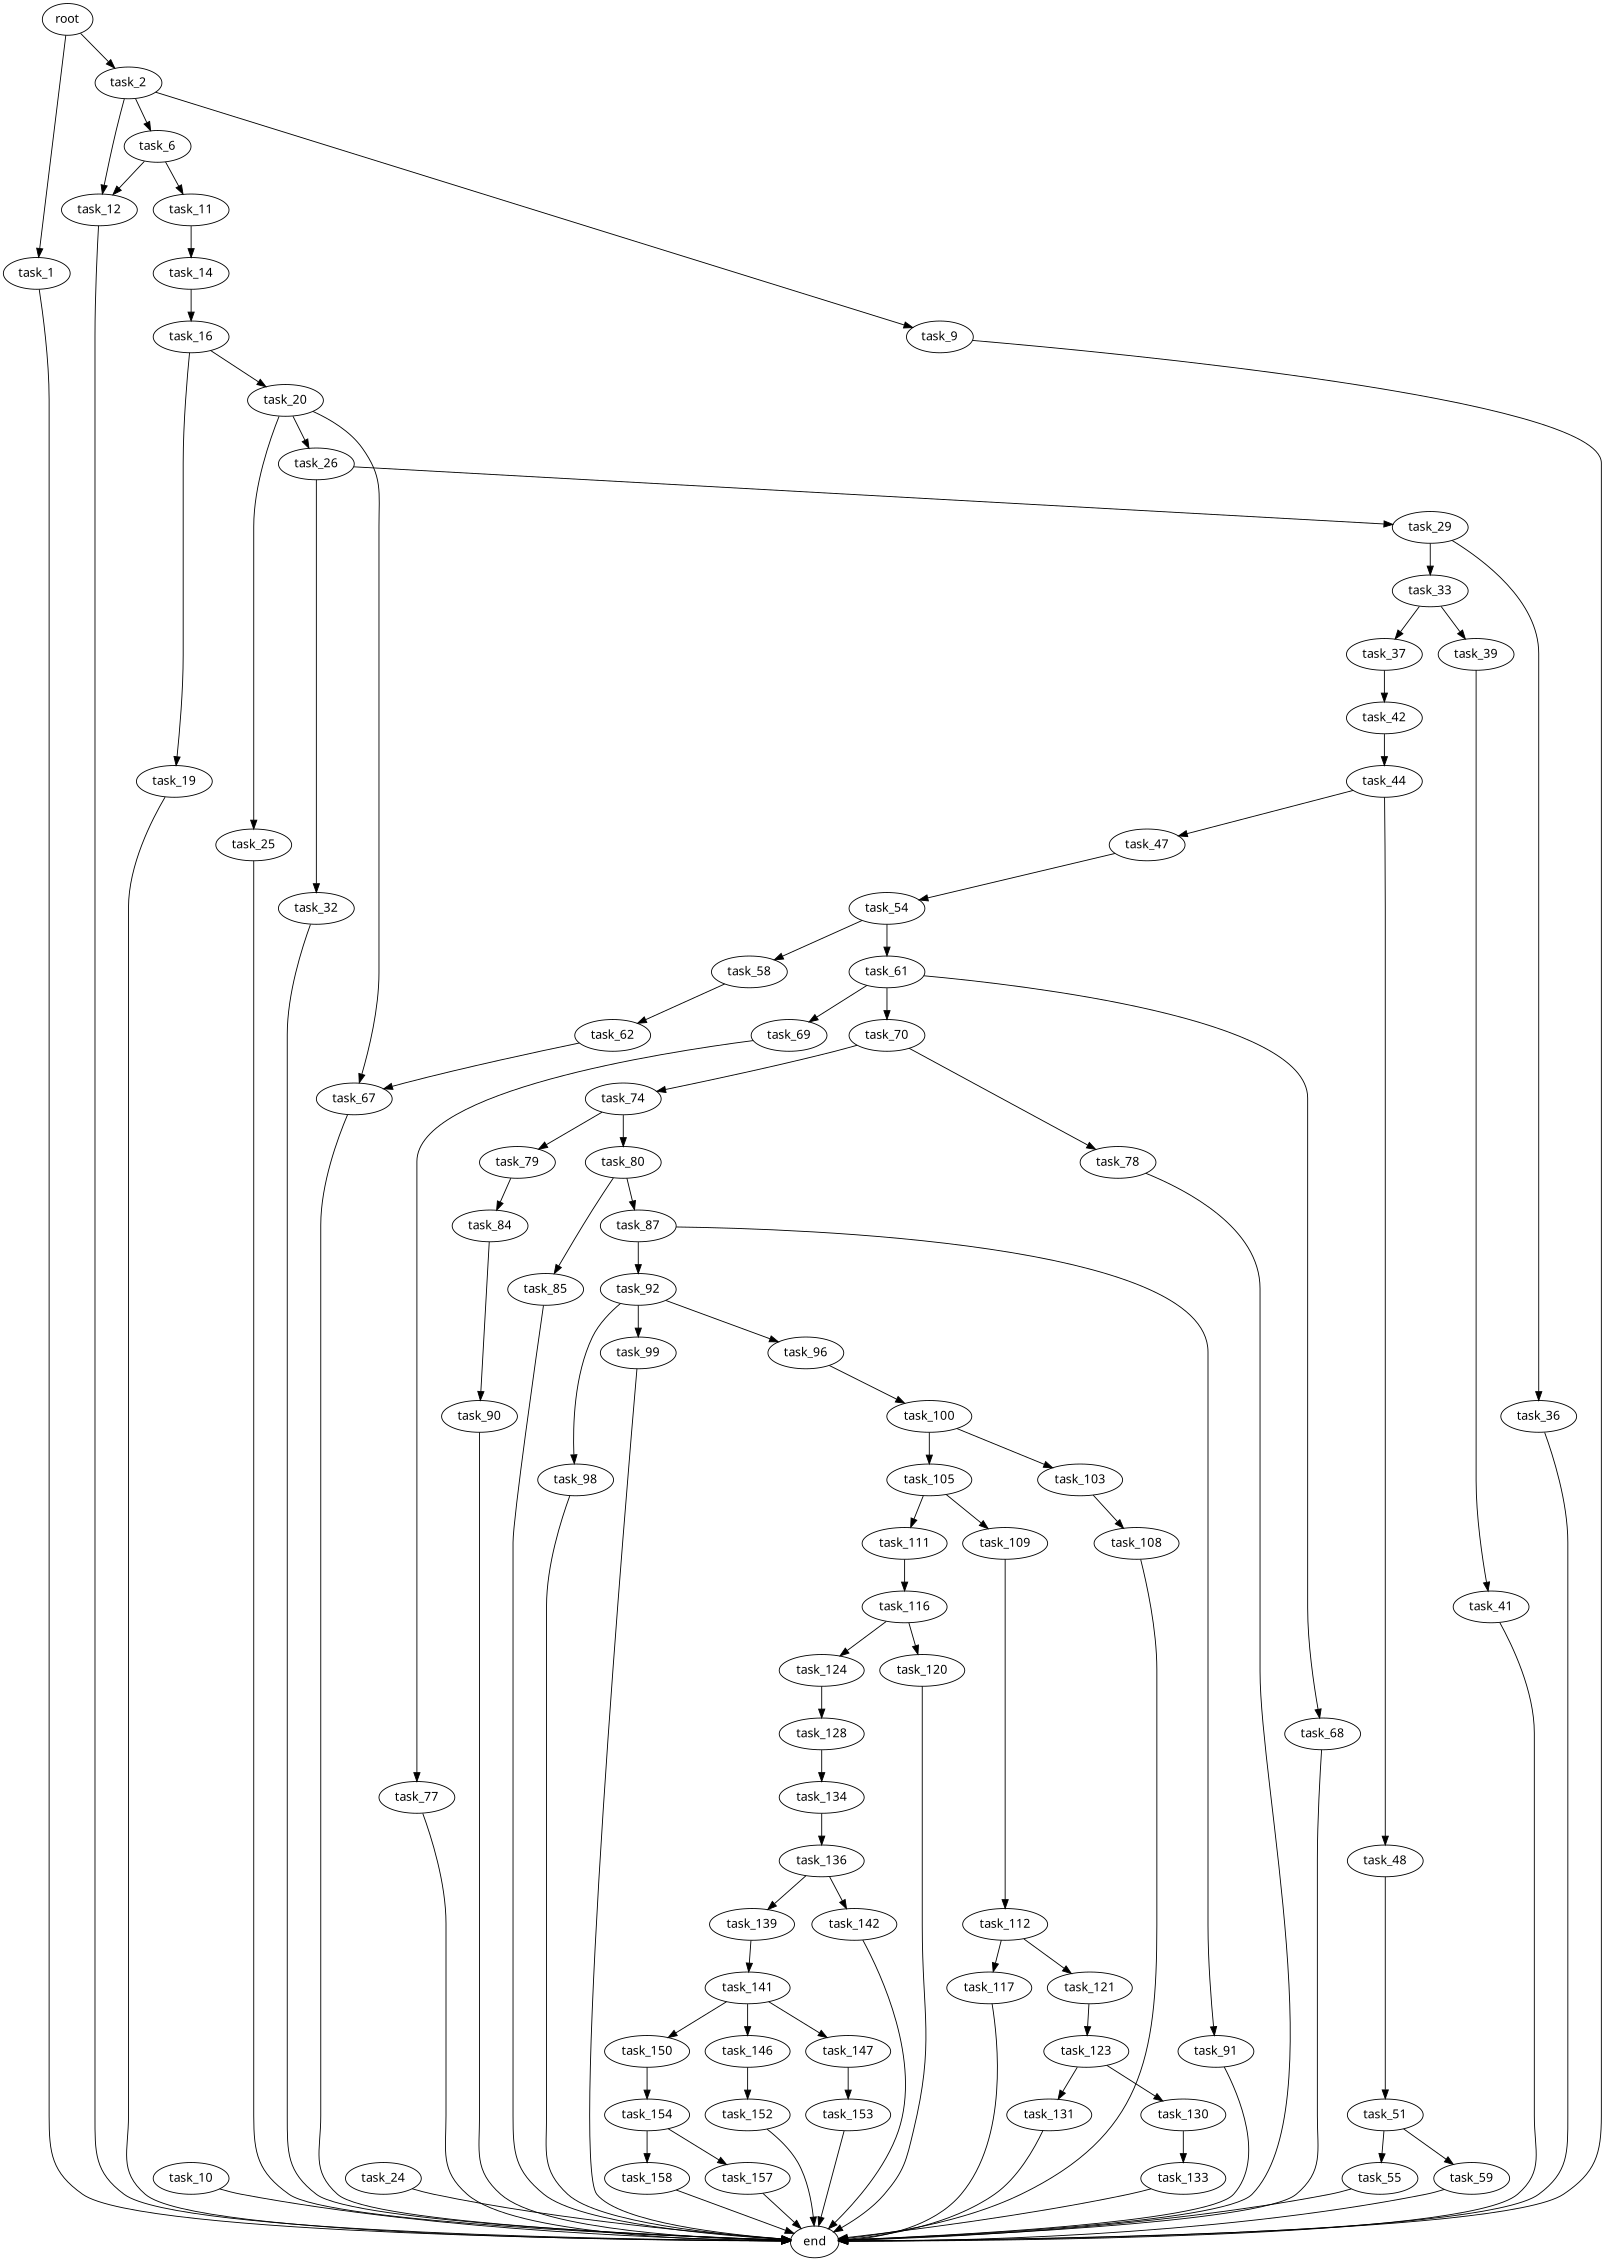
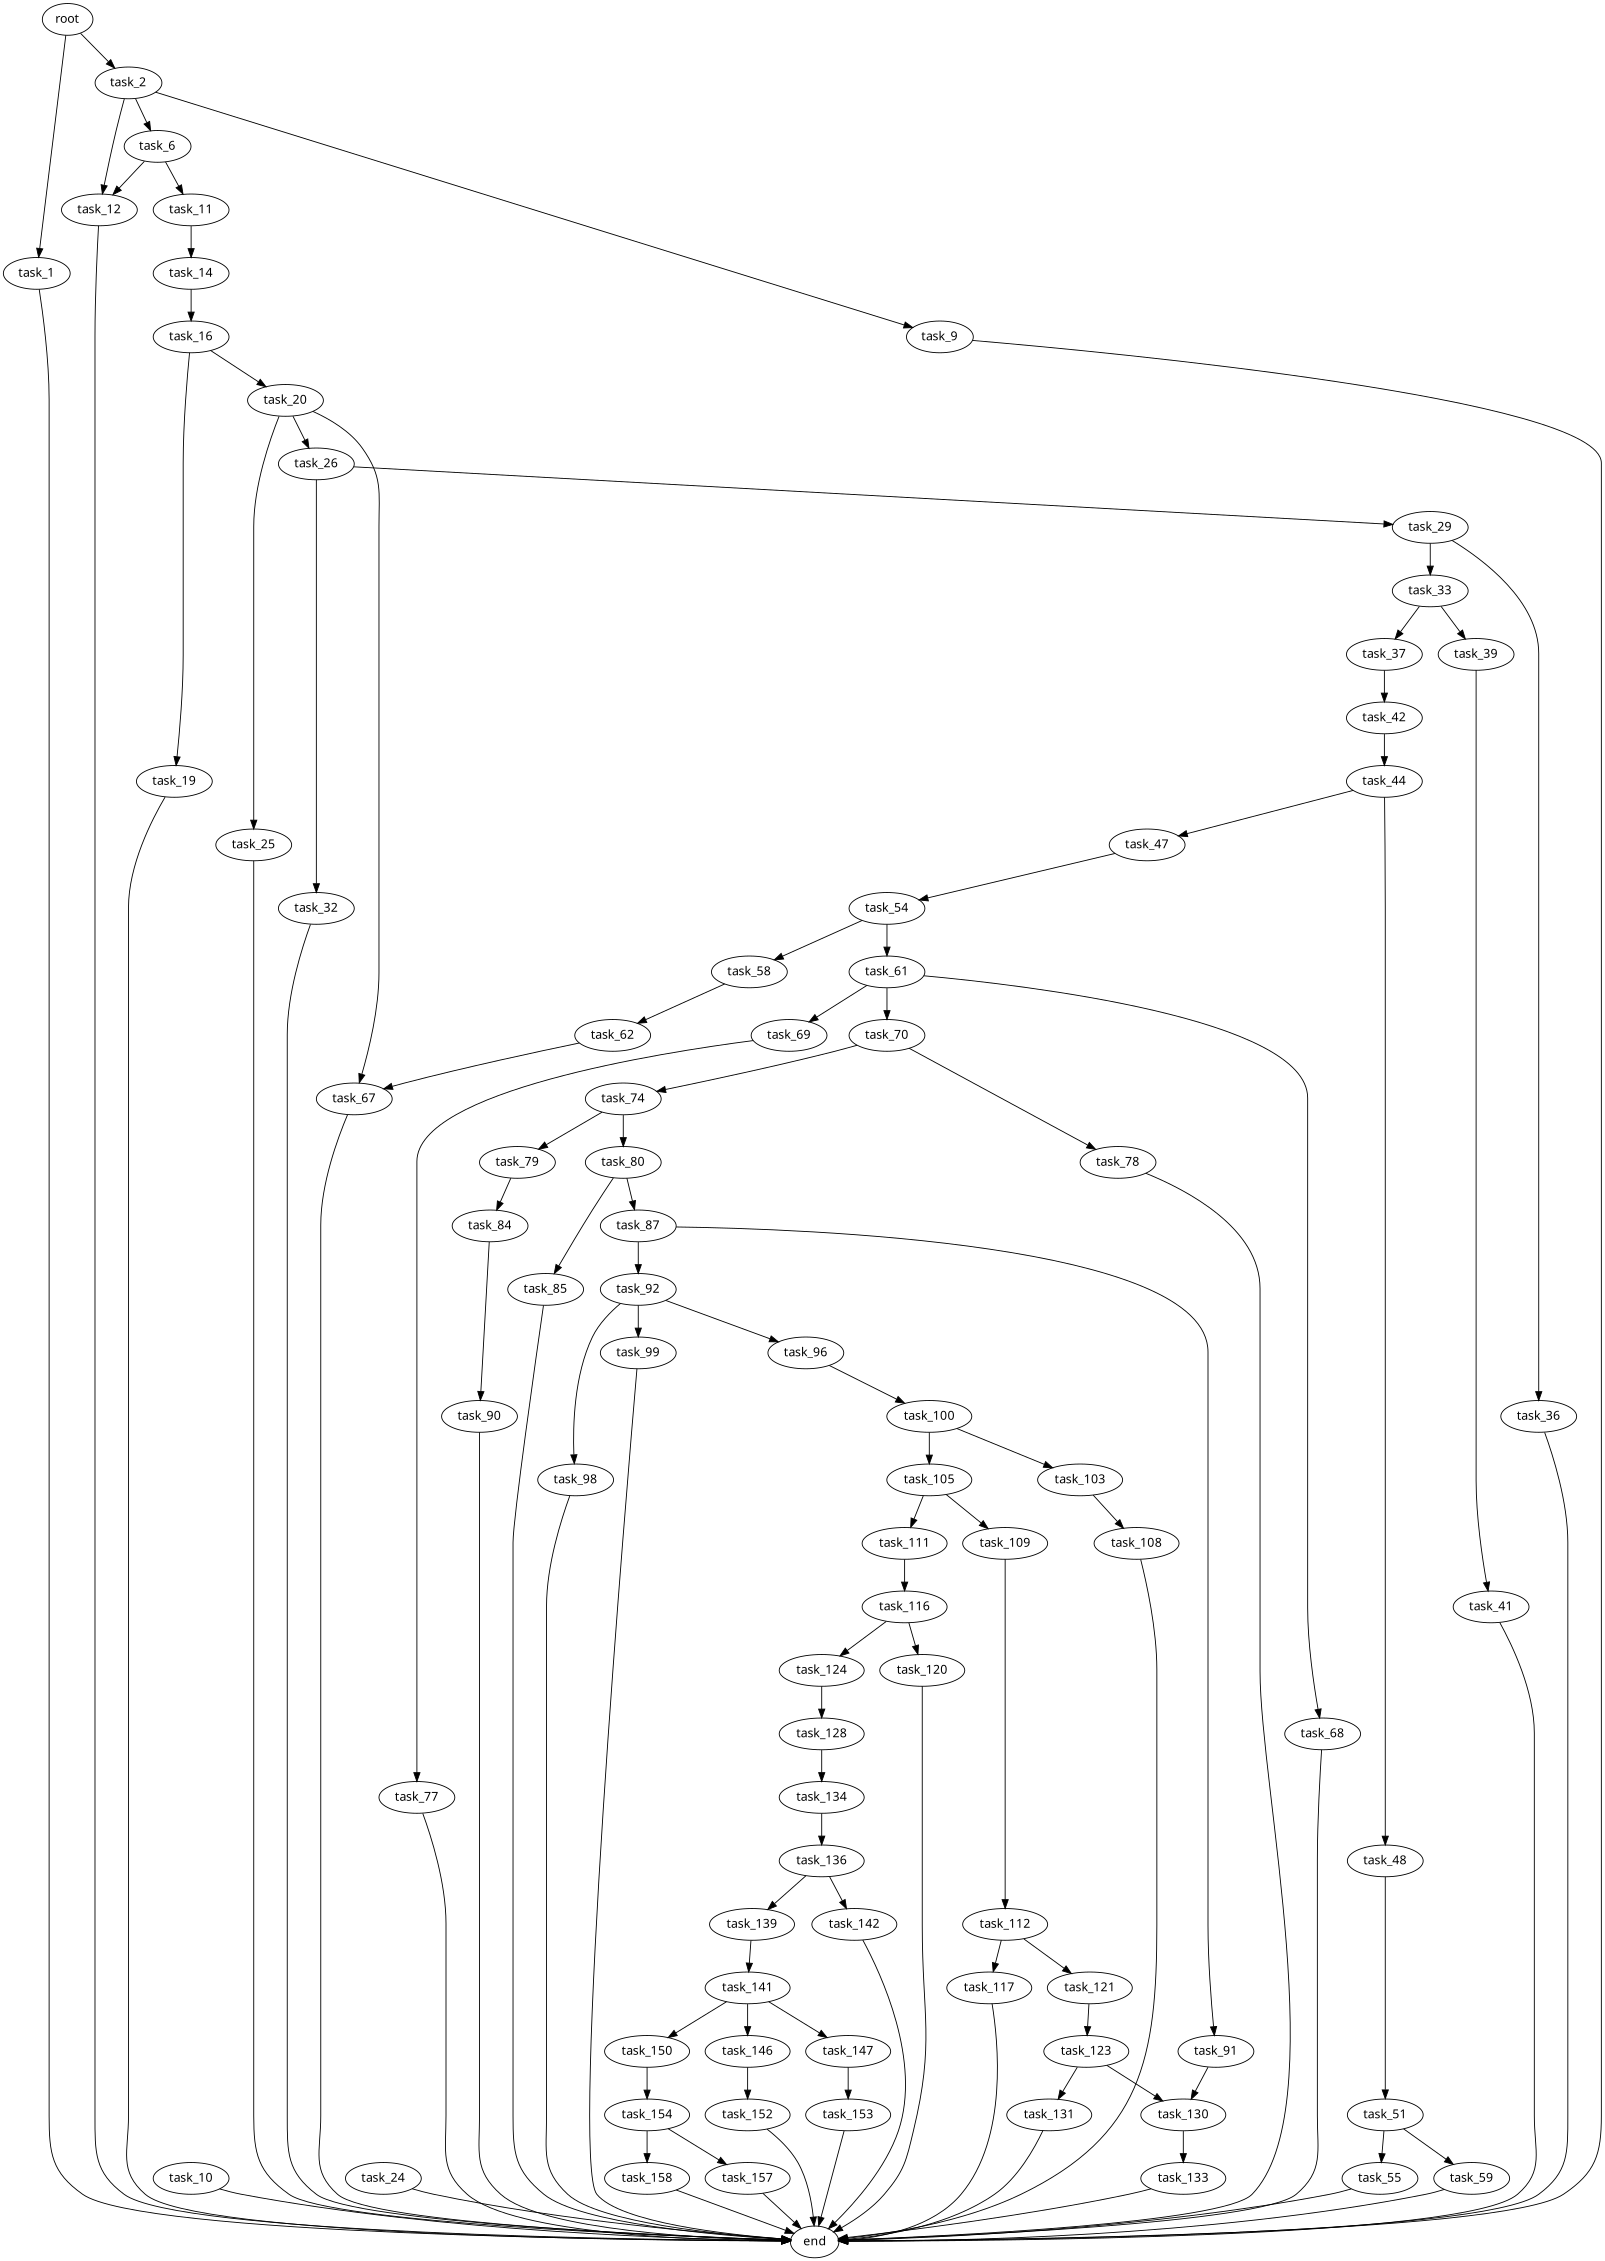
(1225, 2199) -> (1202, 2079)
